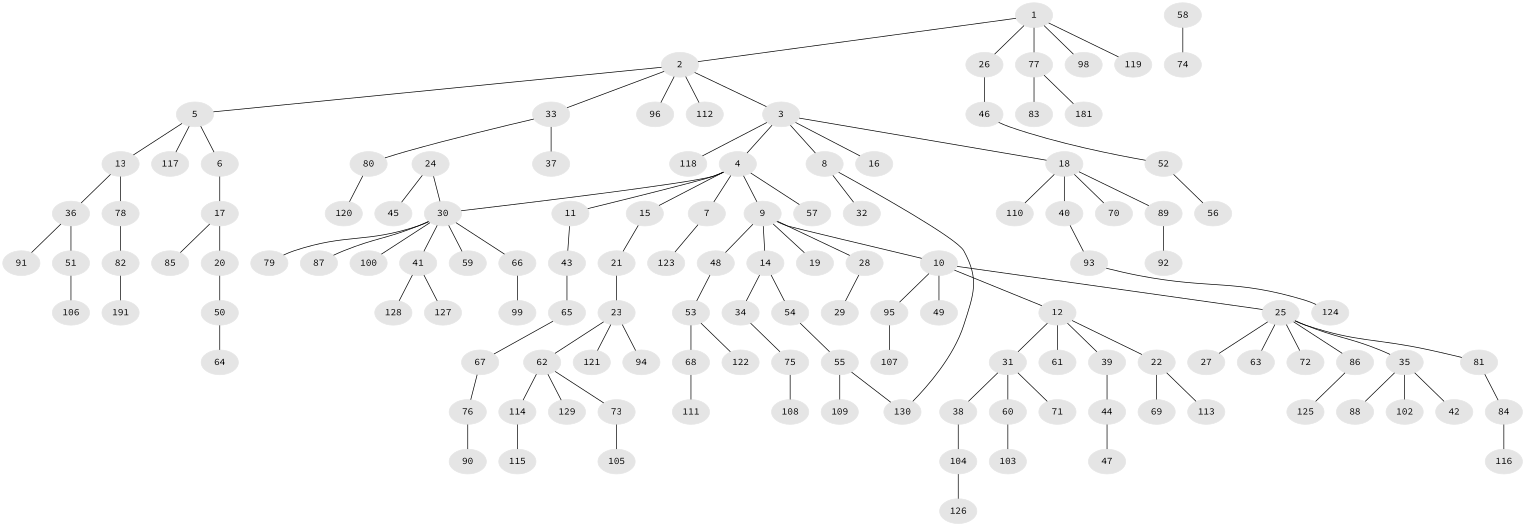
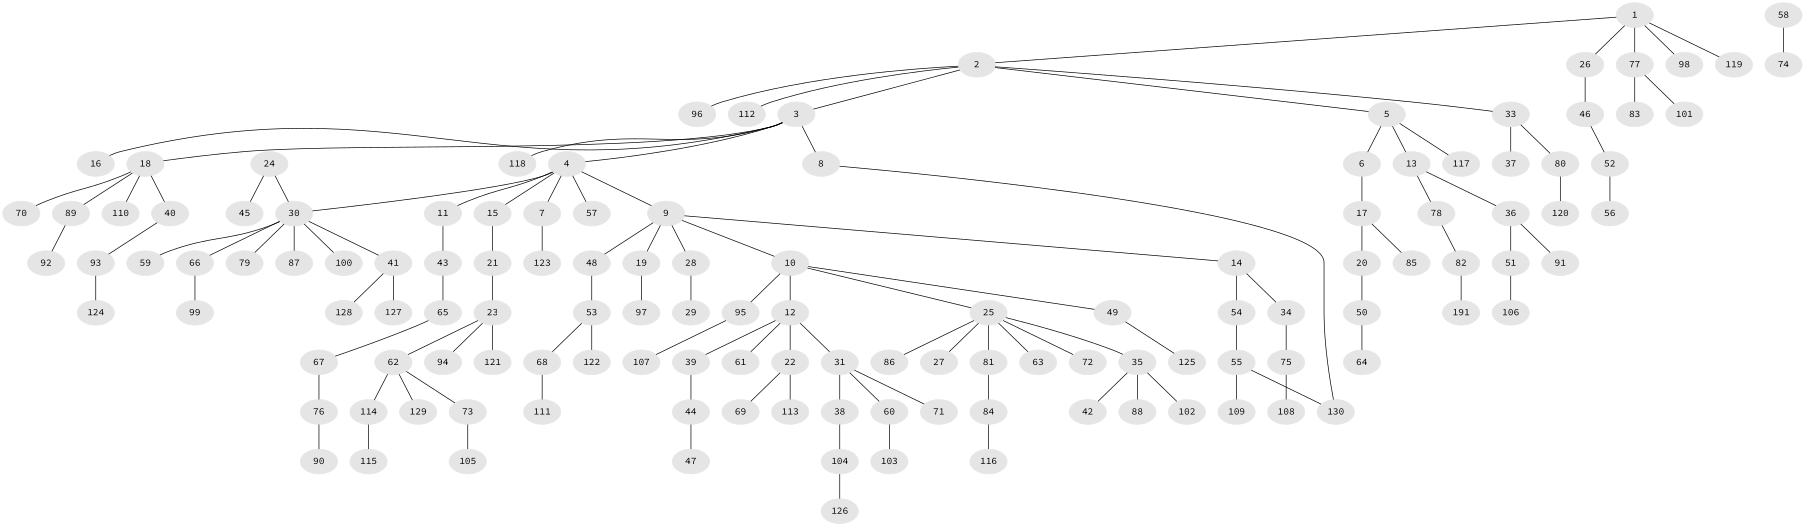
(1084, 114) -> (1684, 114)
(862, 214) -> none
none -> (641, 313)
(1330, 387) -> (1150, 338)
